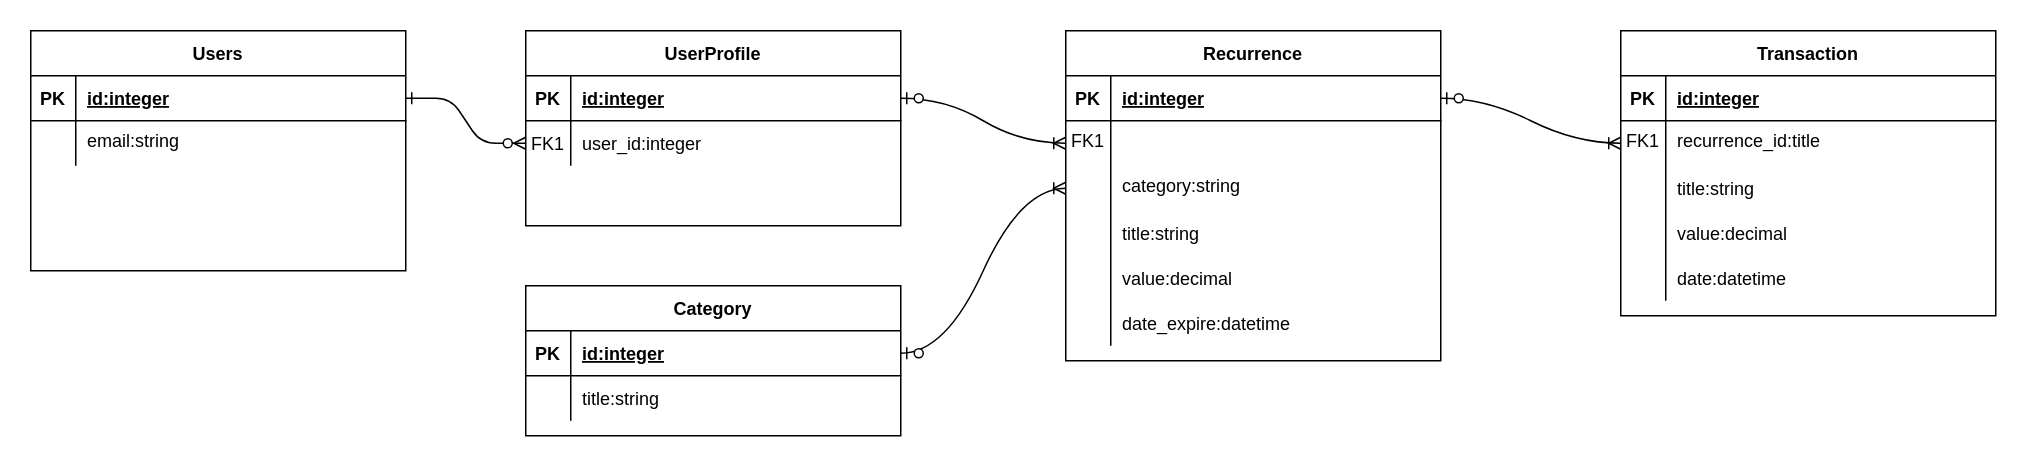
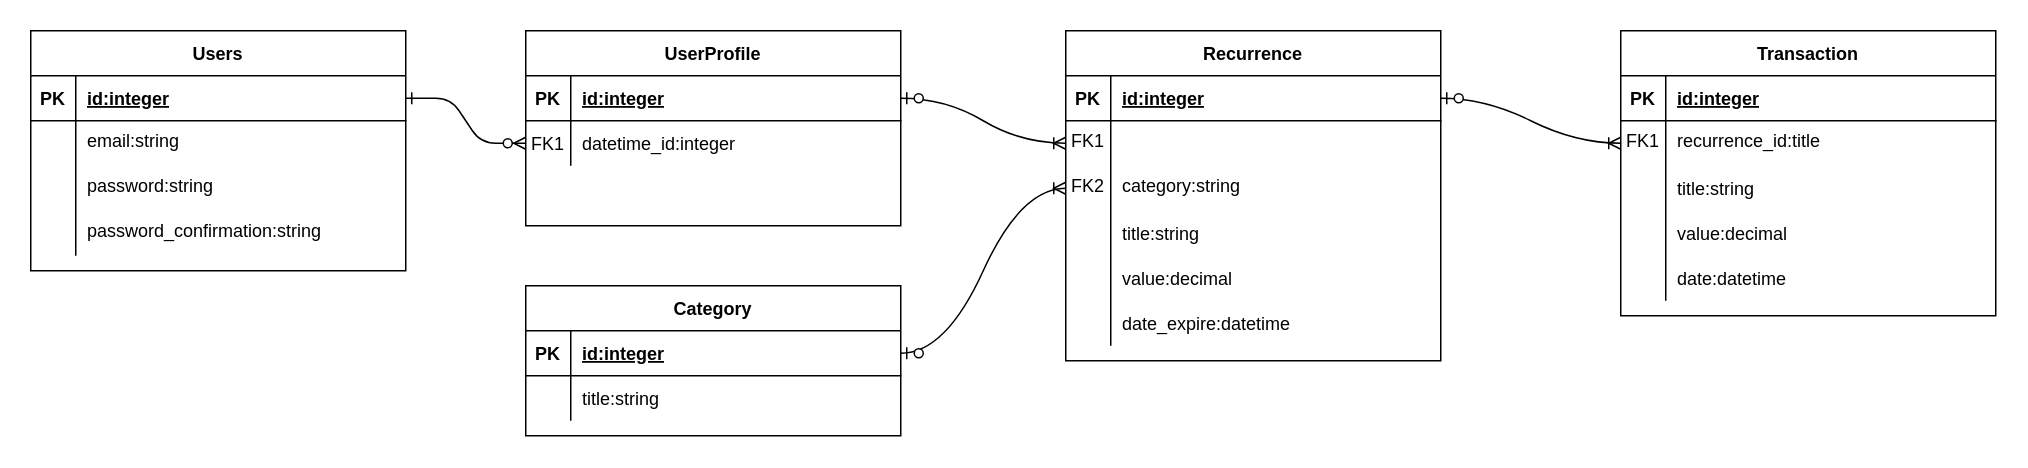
(651, 144) -> (668, 144)
none -> (241, 188)
none -> (1088, 188)
none -> (241, 233)
